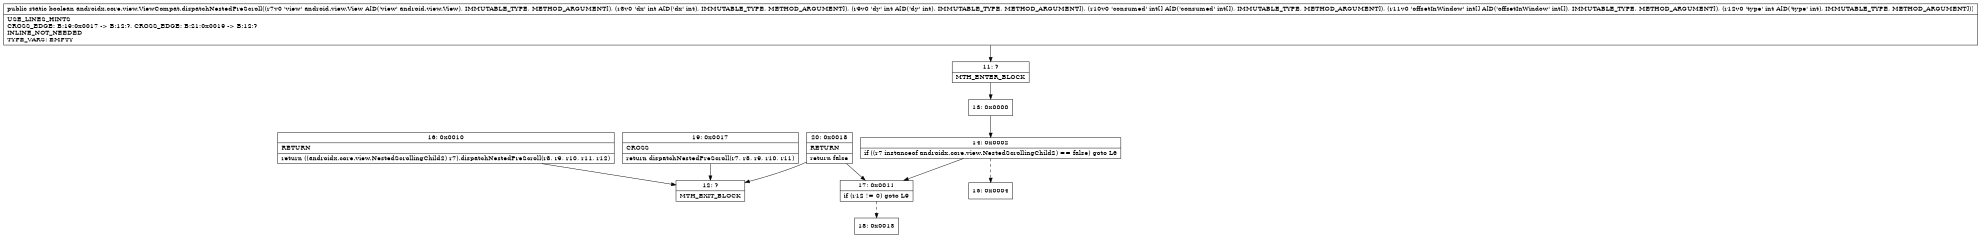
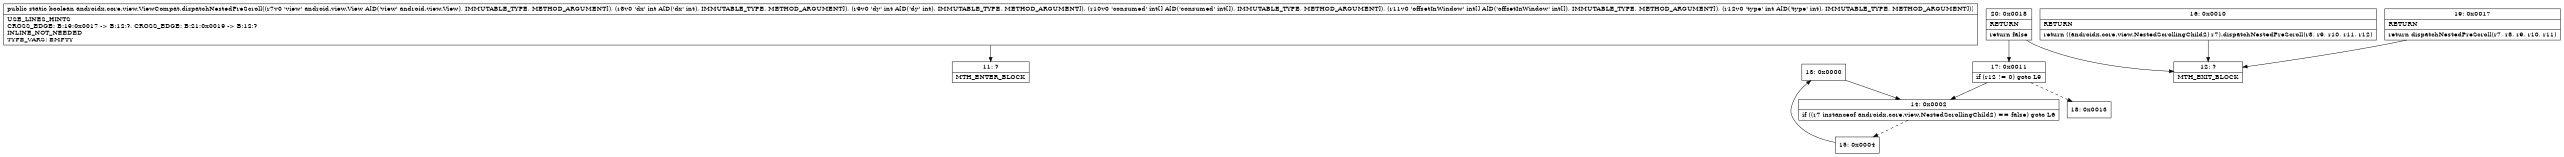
(991, 89) -> (1796, 122)
(638, 148) -> (2403, 24)
(936, 169) -> (1971, 90)
